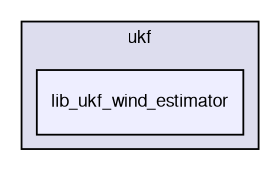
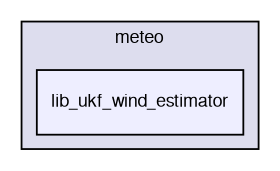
(140, 39) -> (140, 39)
